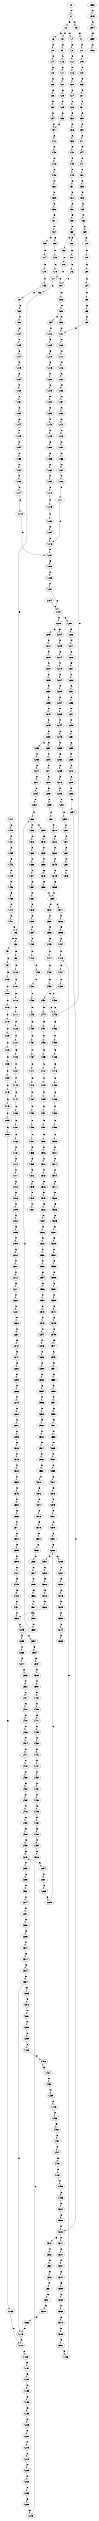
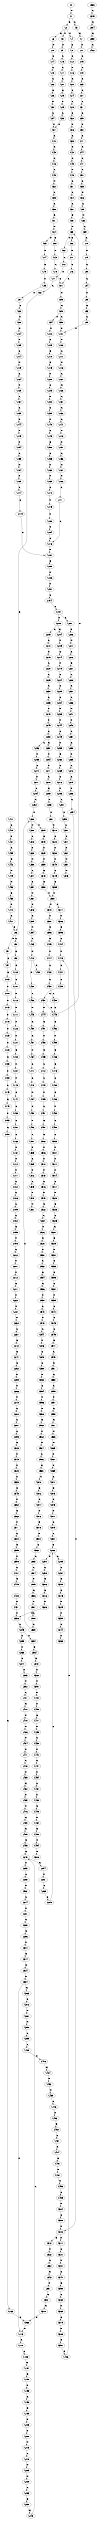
(55, 600) -> (49, 594)
(35, 979) -> (31, 972)
(16, 1590) -> none
(43, 2068) -> (45, 2067)
(13, 2329) -> (18, 2317)
